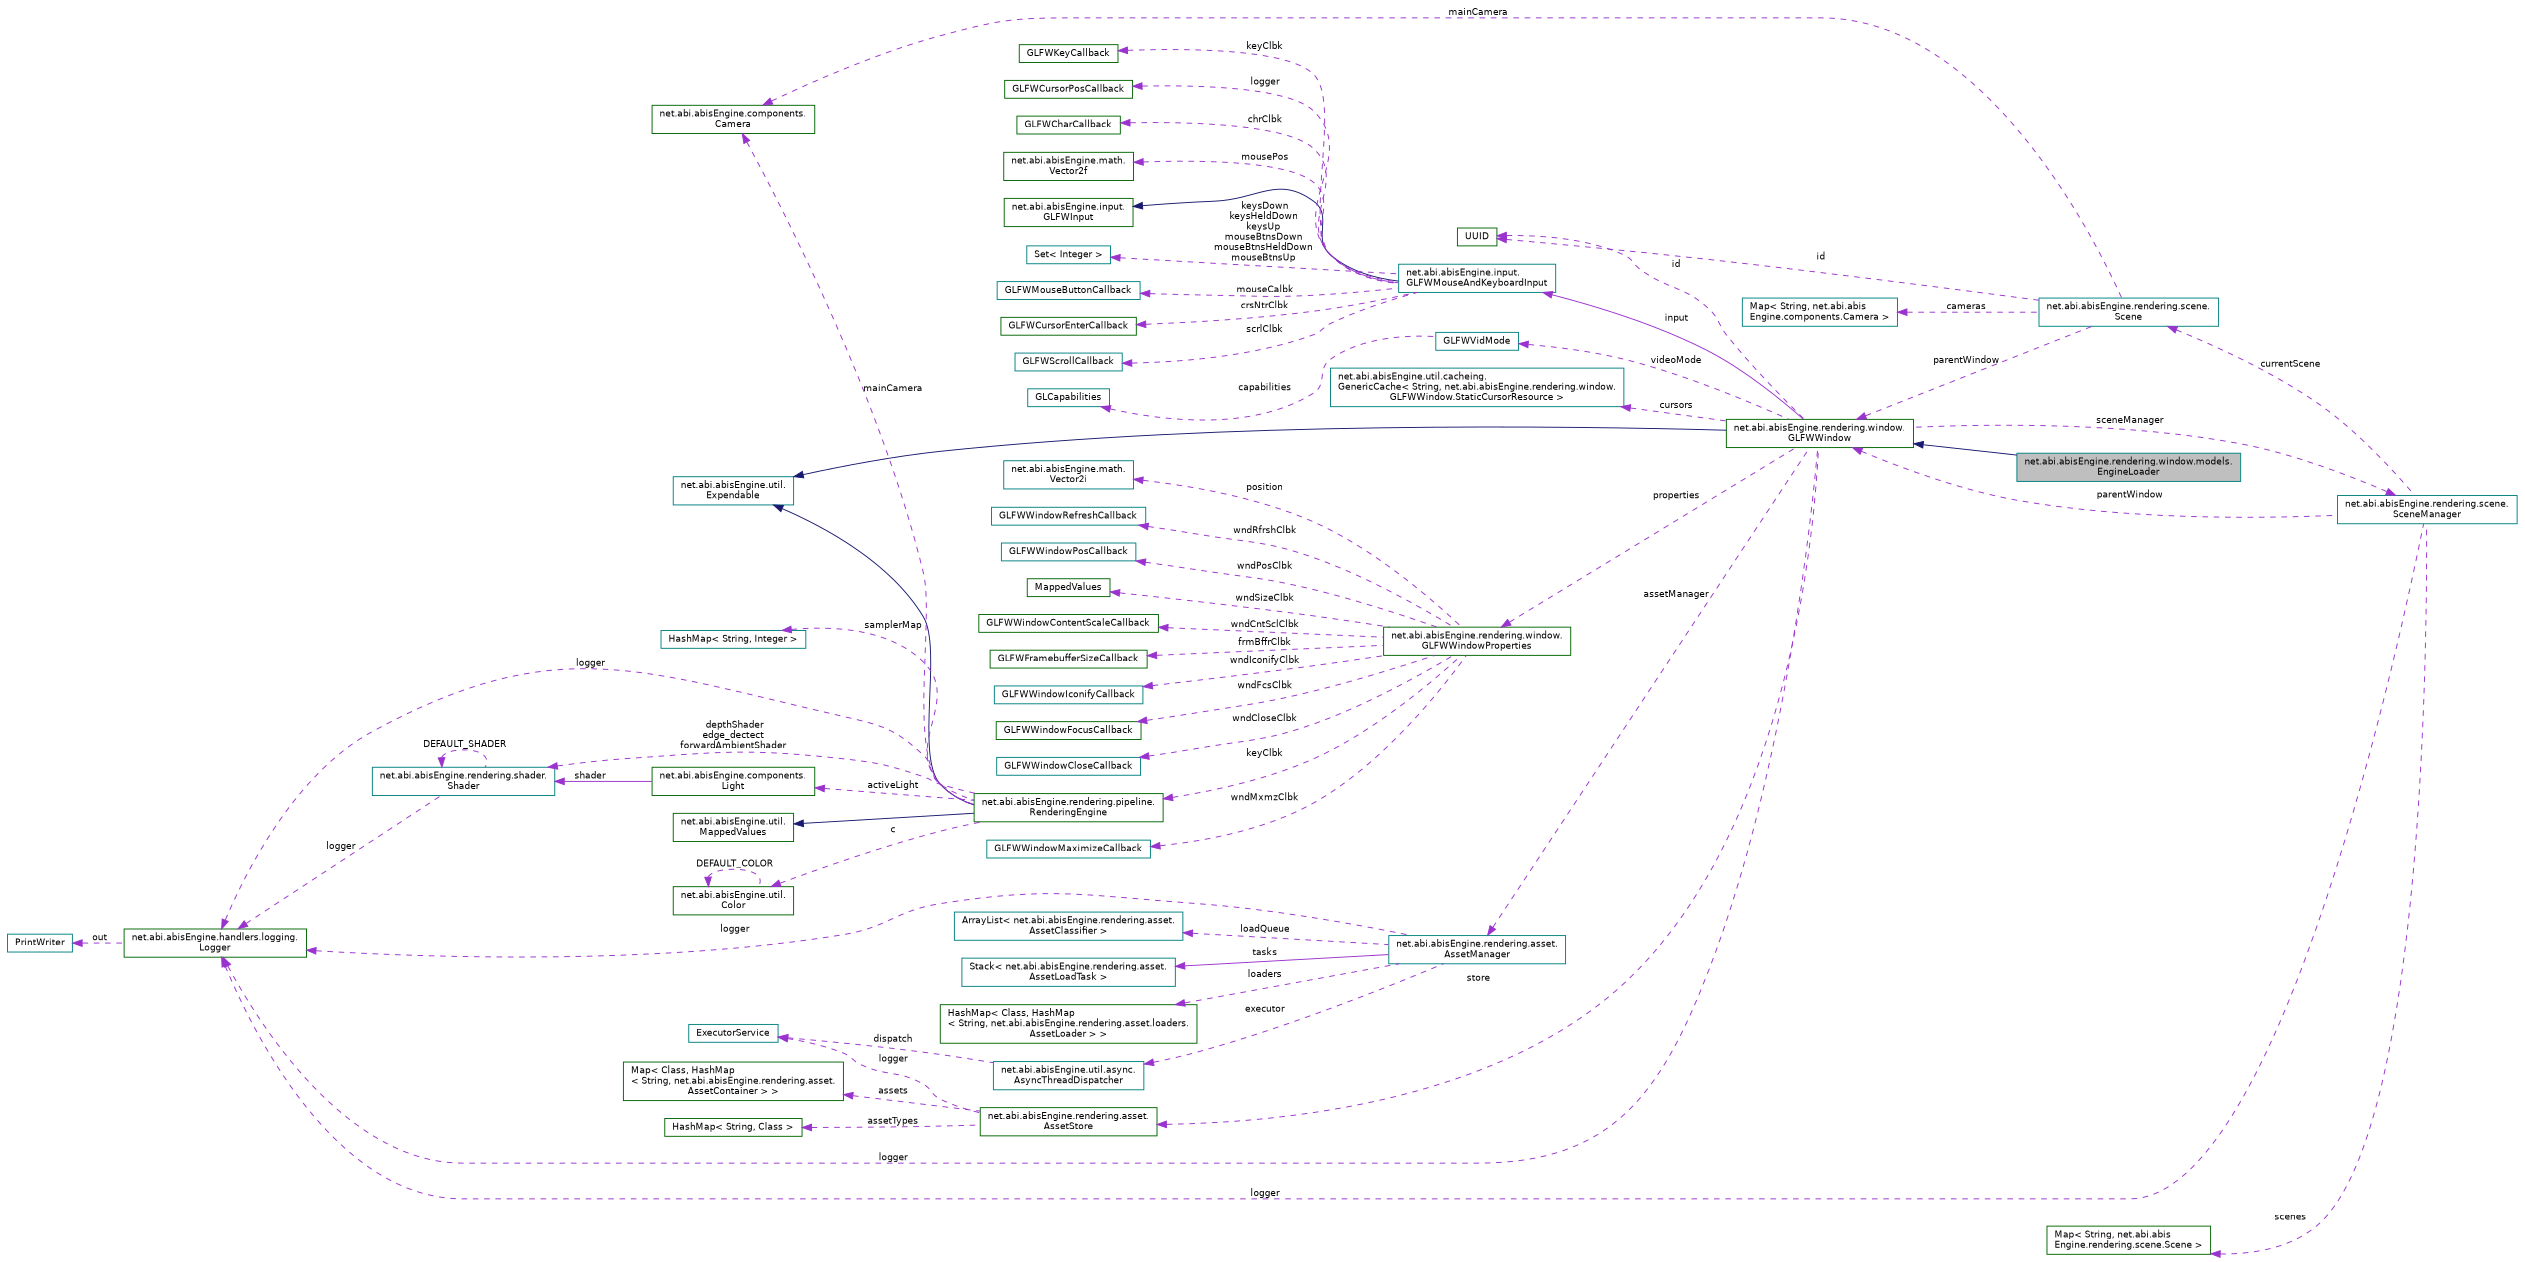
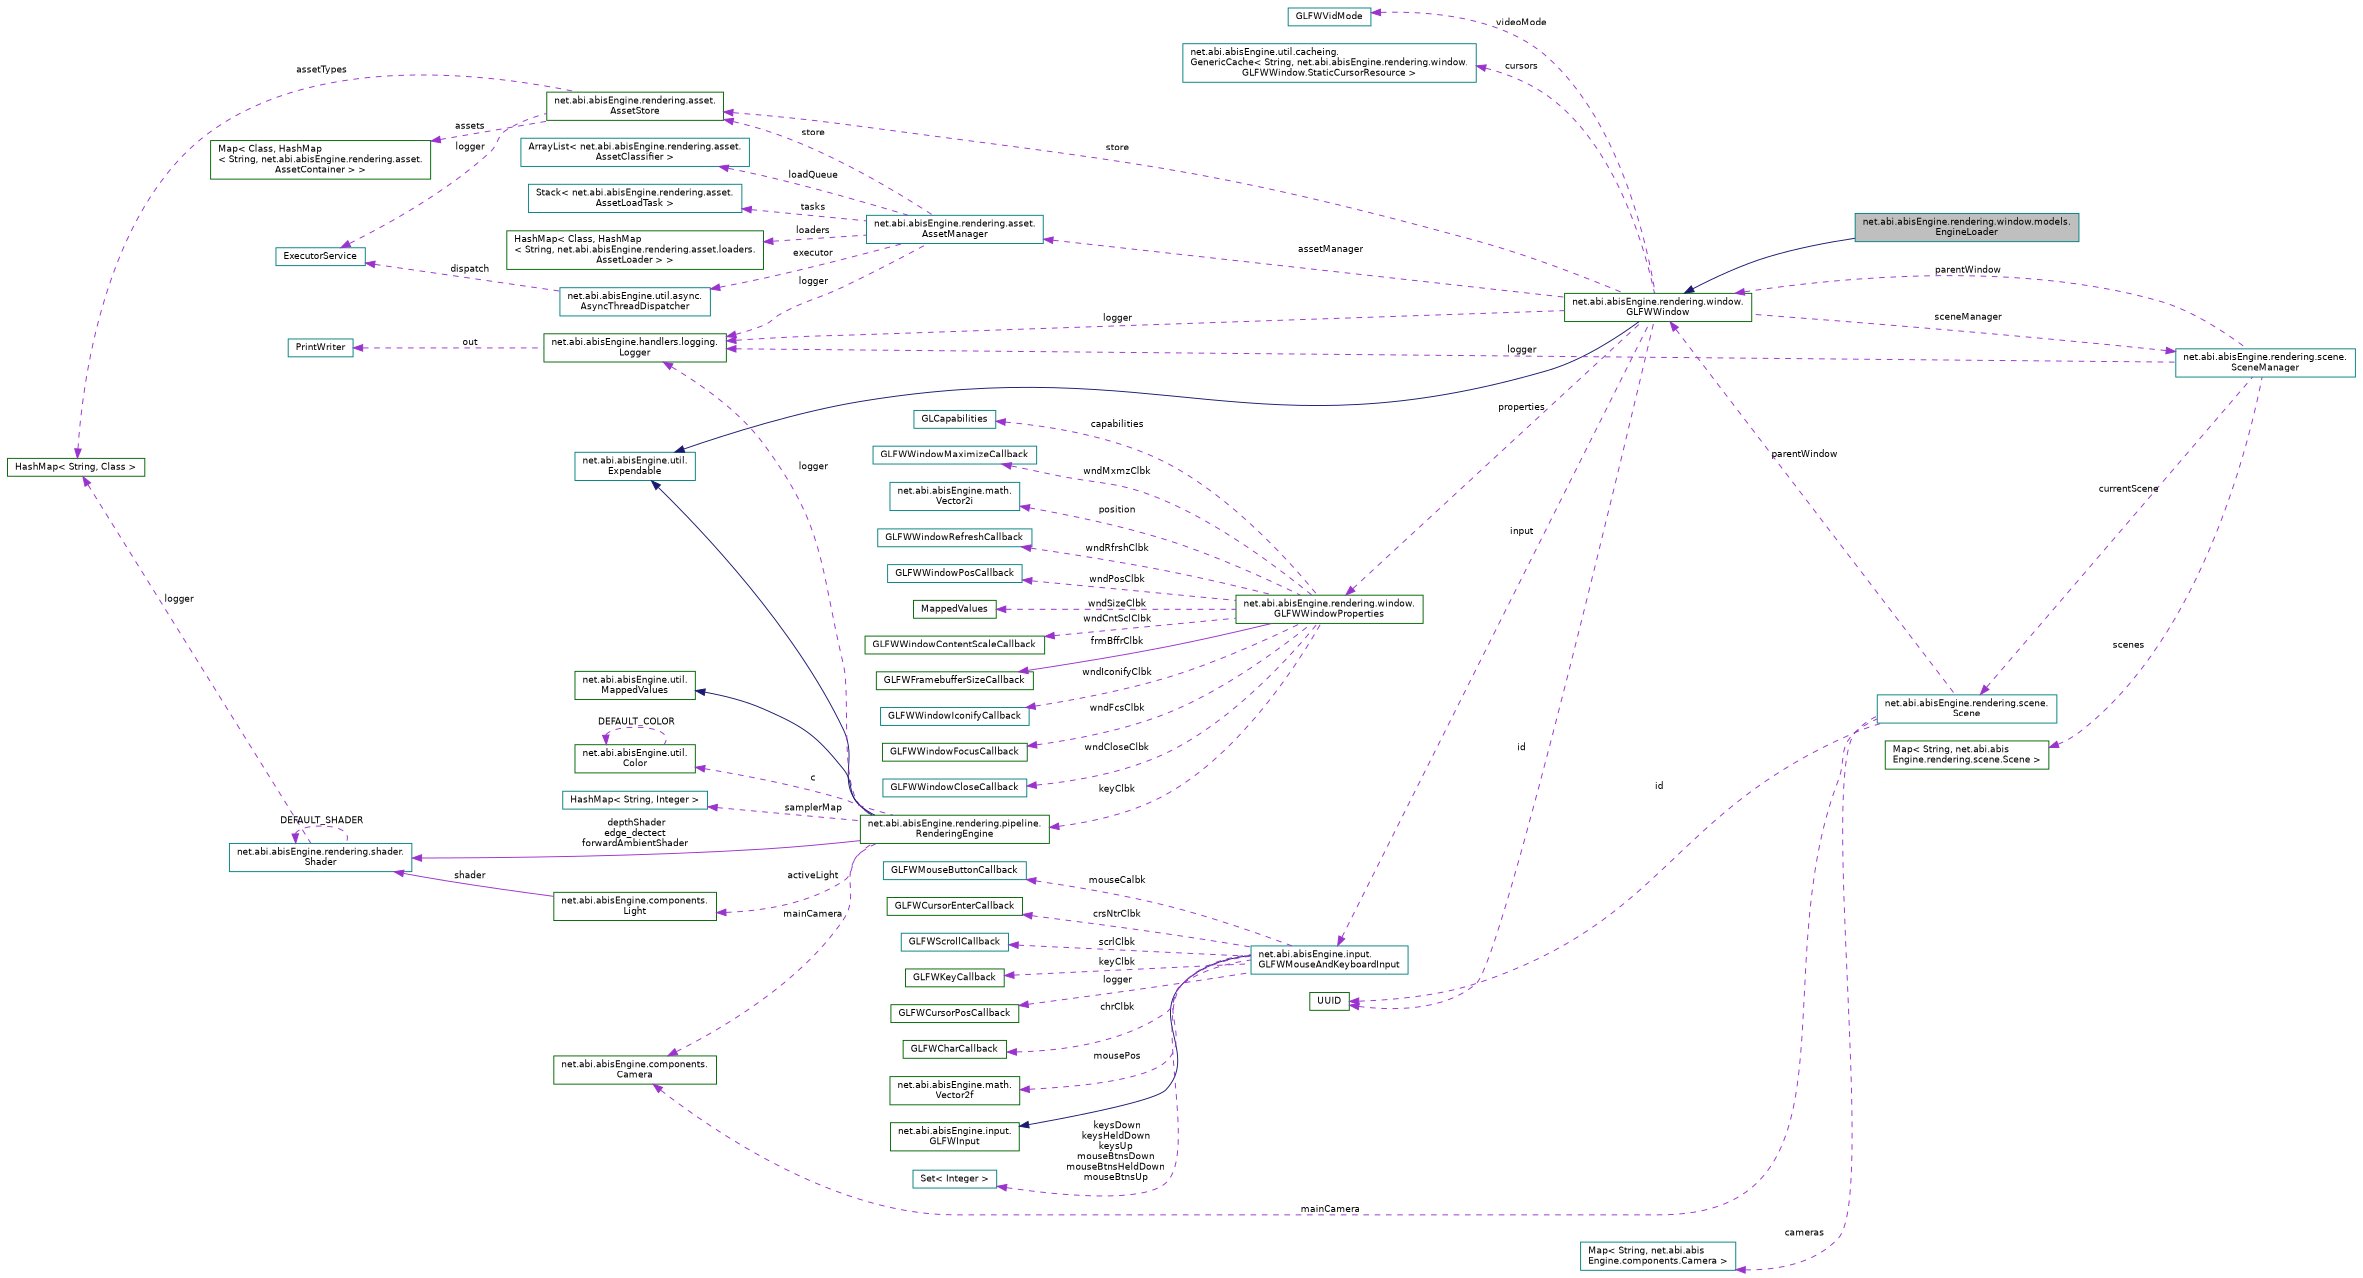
none -> (837, 160)
(1686, 340) -> (1496, 630)
(1287, 406) -> (1181, 472)
(1270, 650) -> (1150, 650)
(769, 753) -> (641, 855)
(343, 860) -> (199, 664)
(1287, 960) -> (809, 215)
